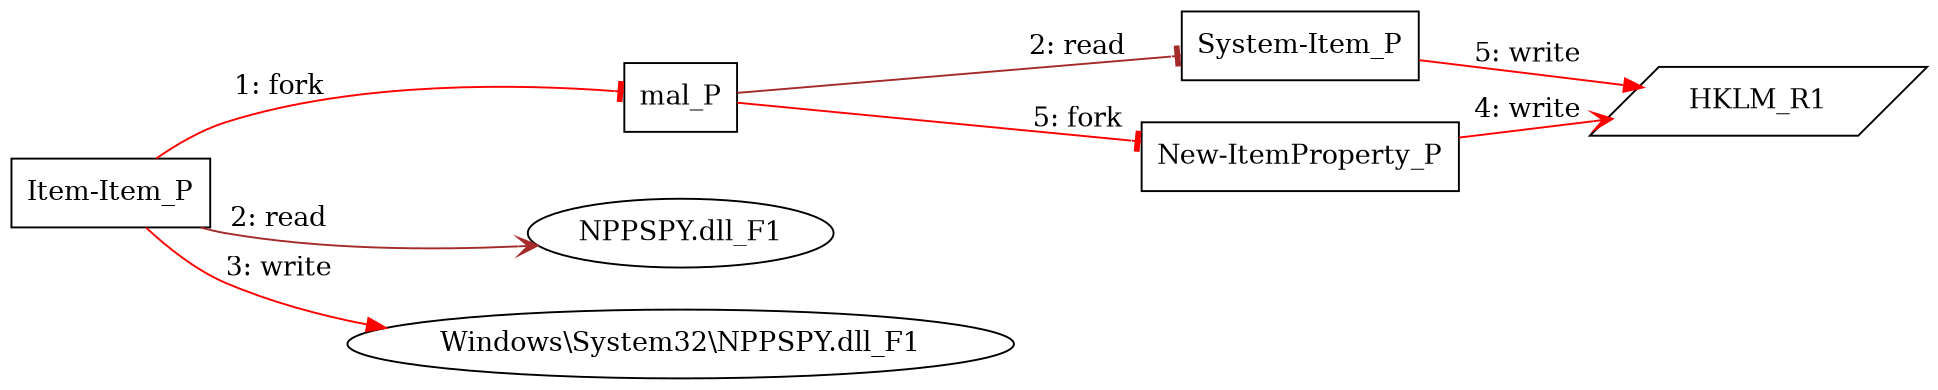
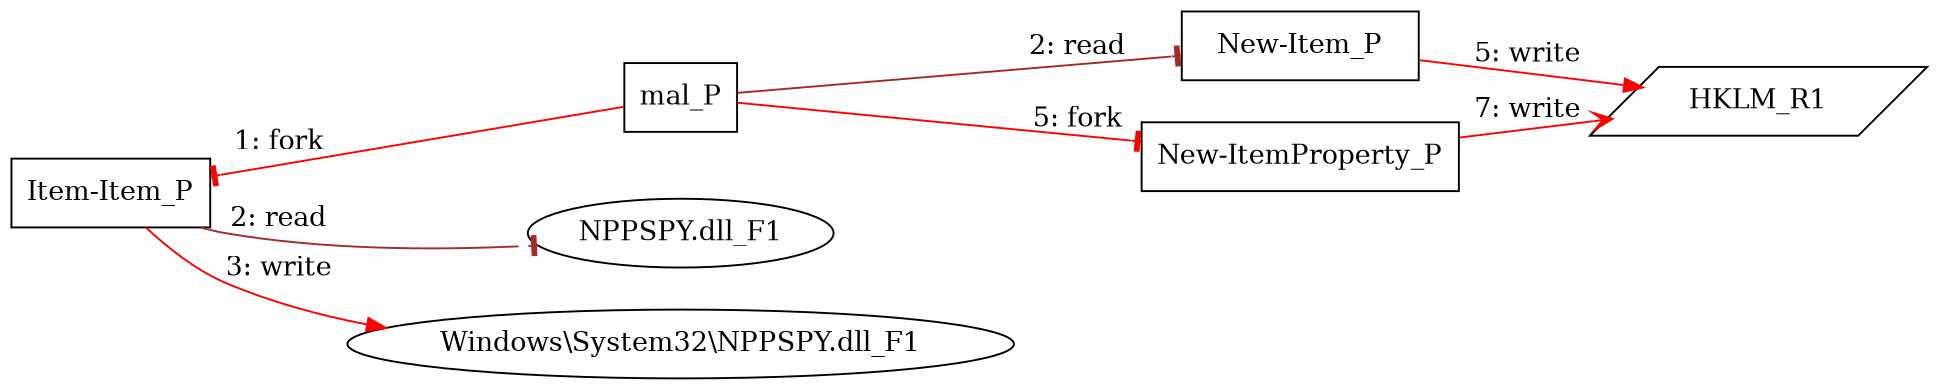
(1300, 46) -> (1300, 46)
(379, 93) -> (422, 141)
(1528, 110) -> (1528, 110)
(359, 247) -> (359, 247)
